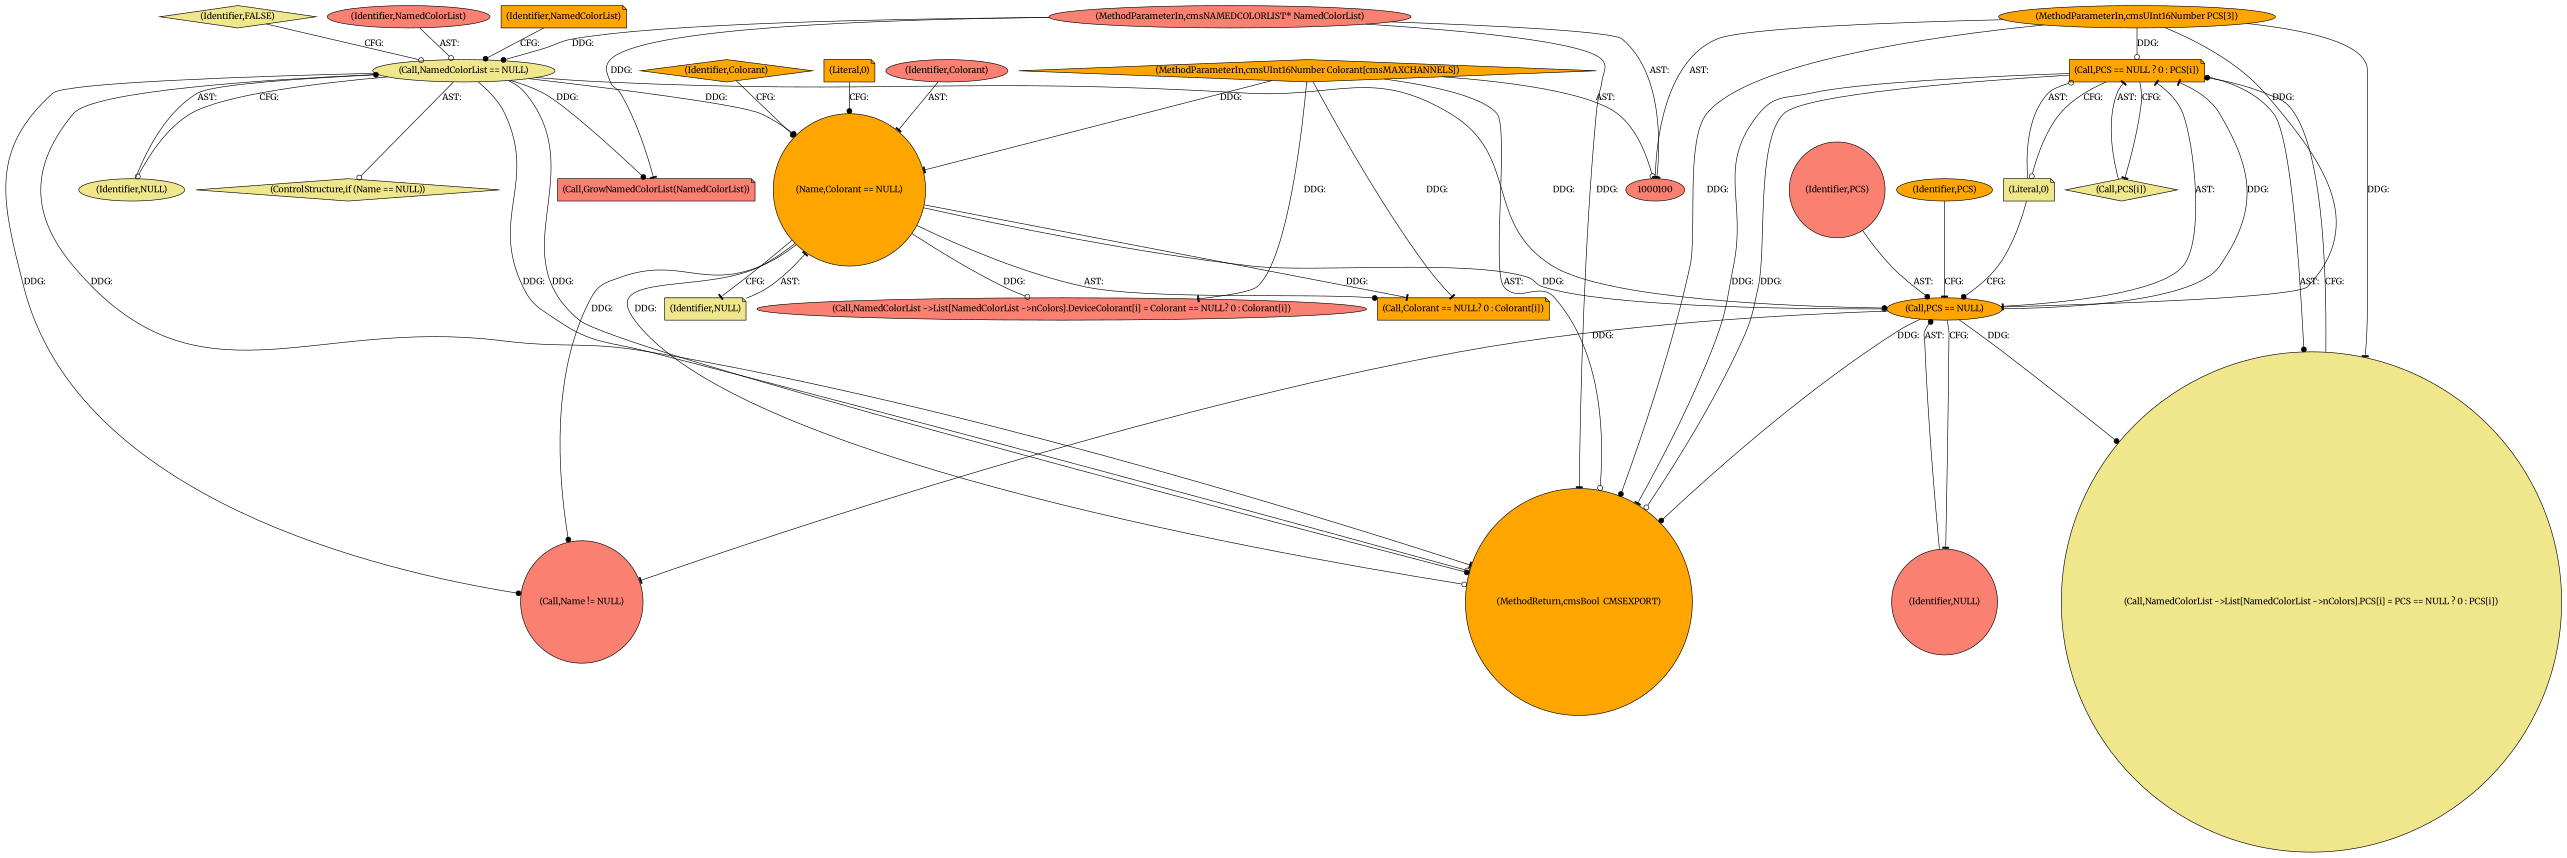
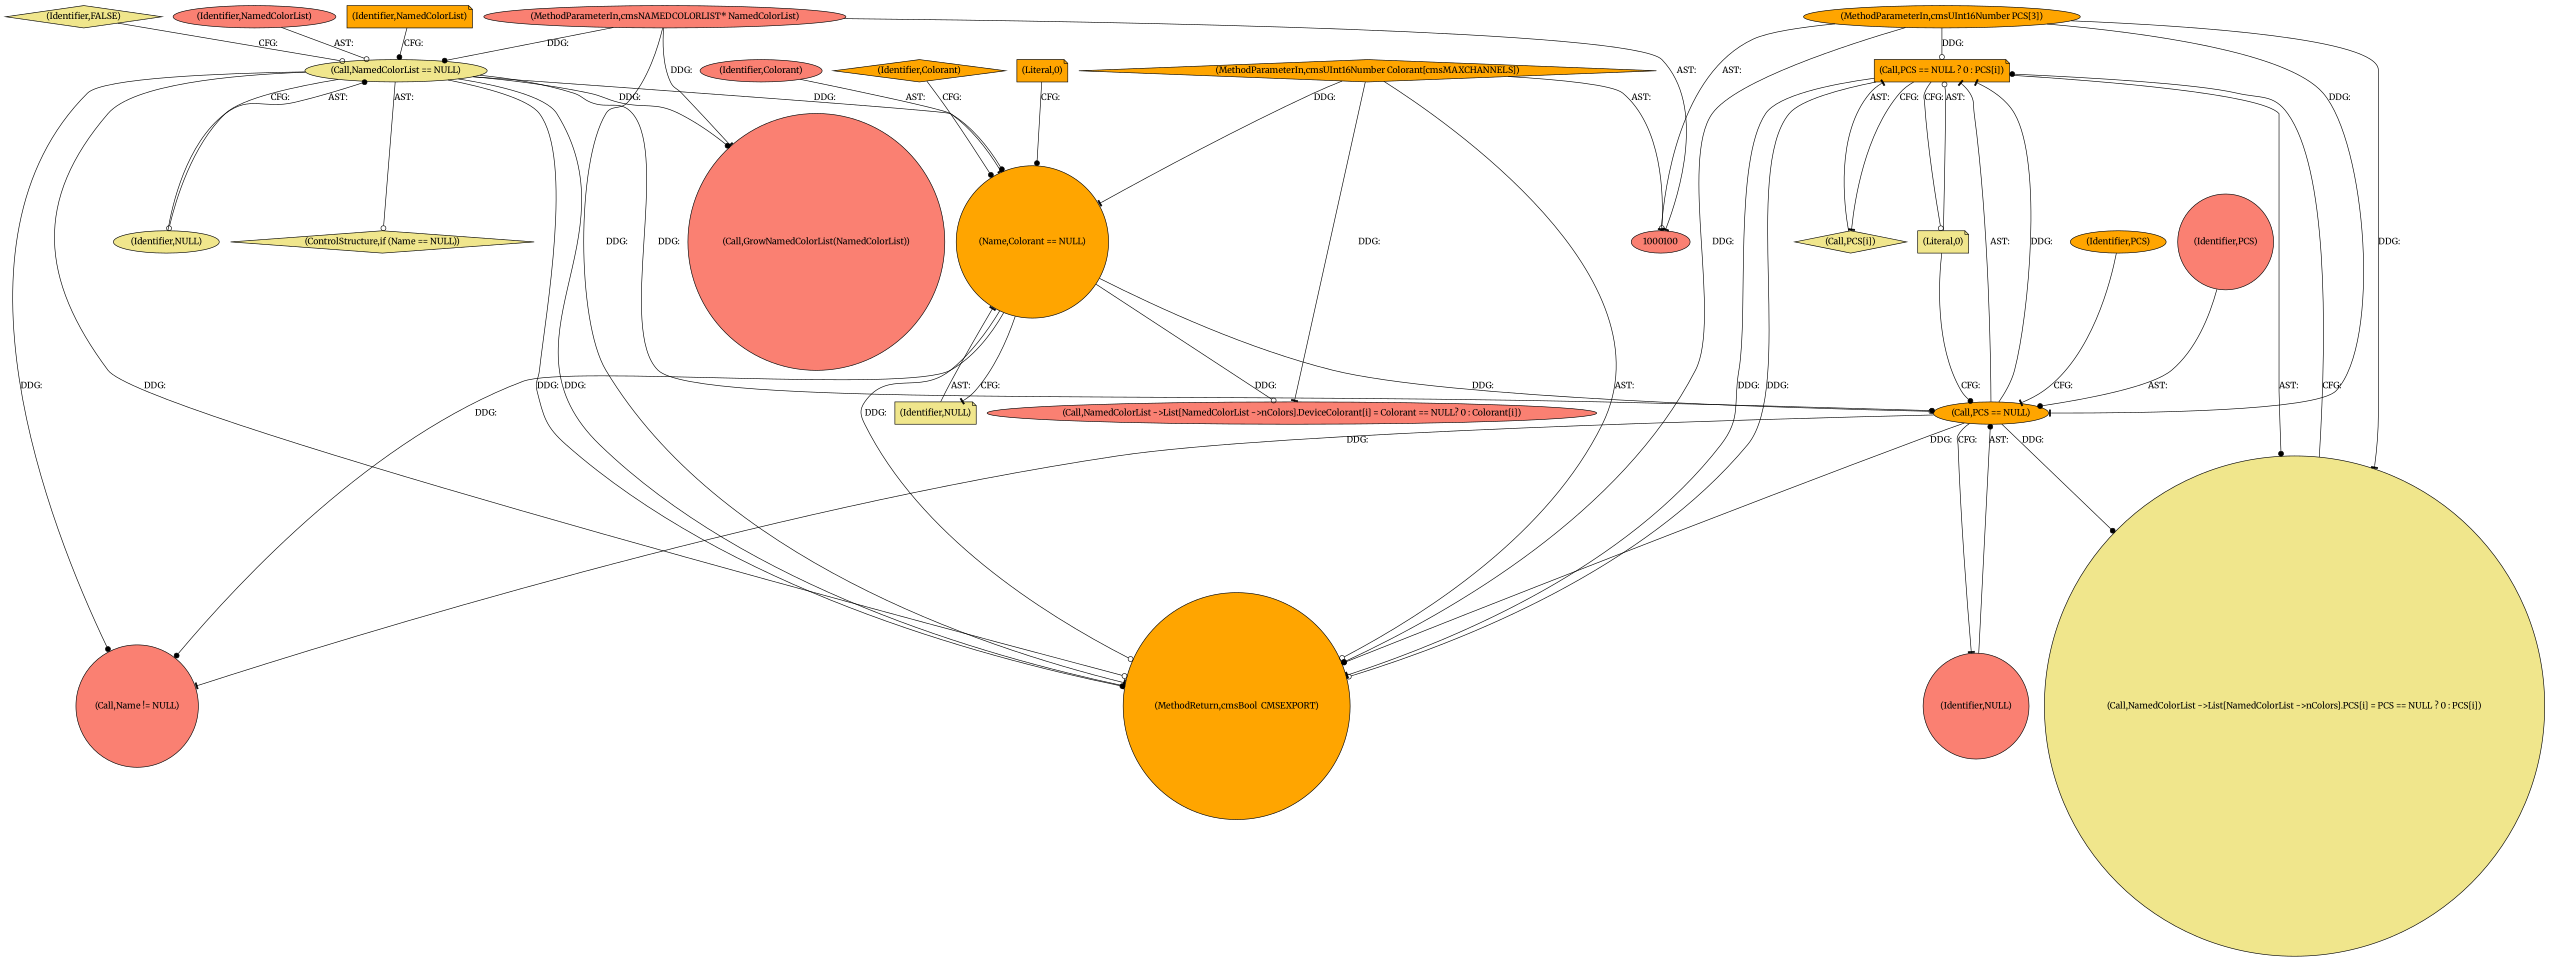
(656, 190) -> (816, 242)
(1463, 309) -> none
